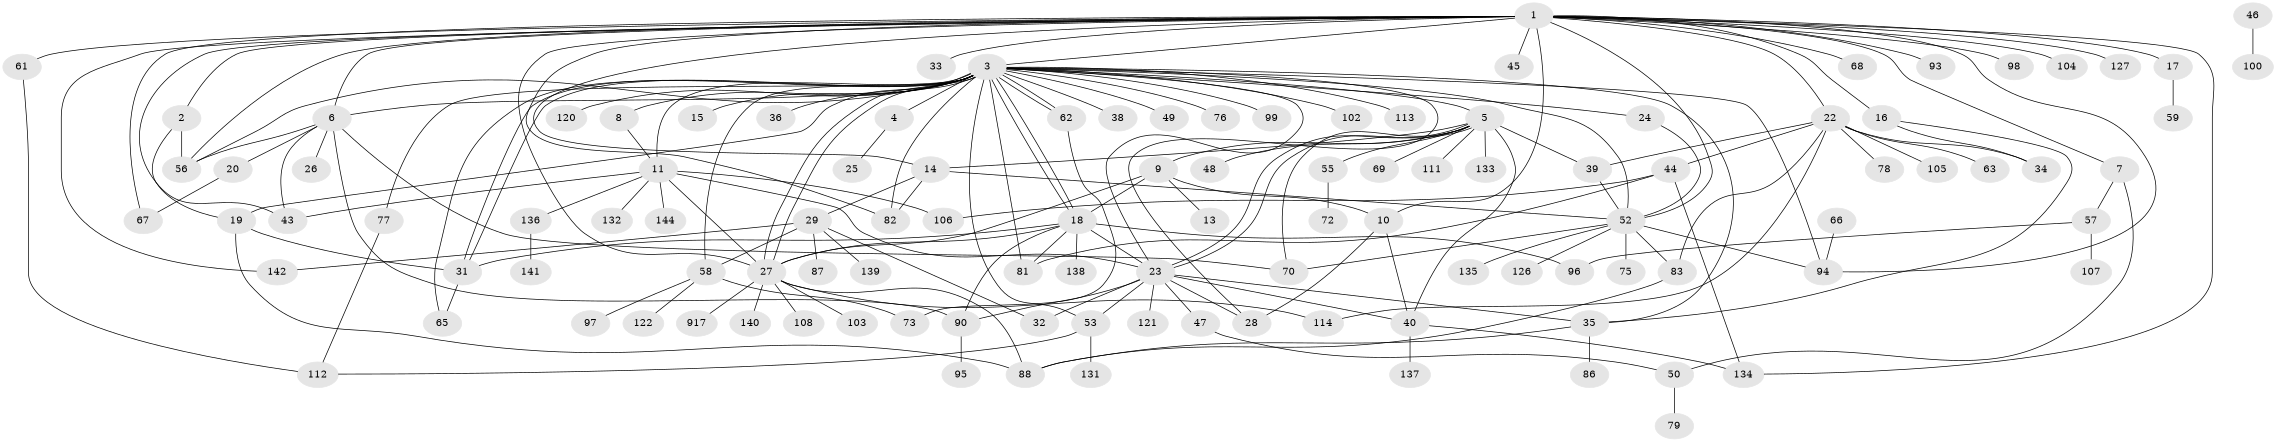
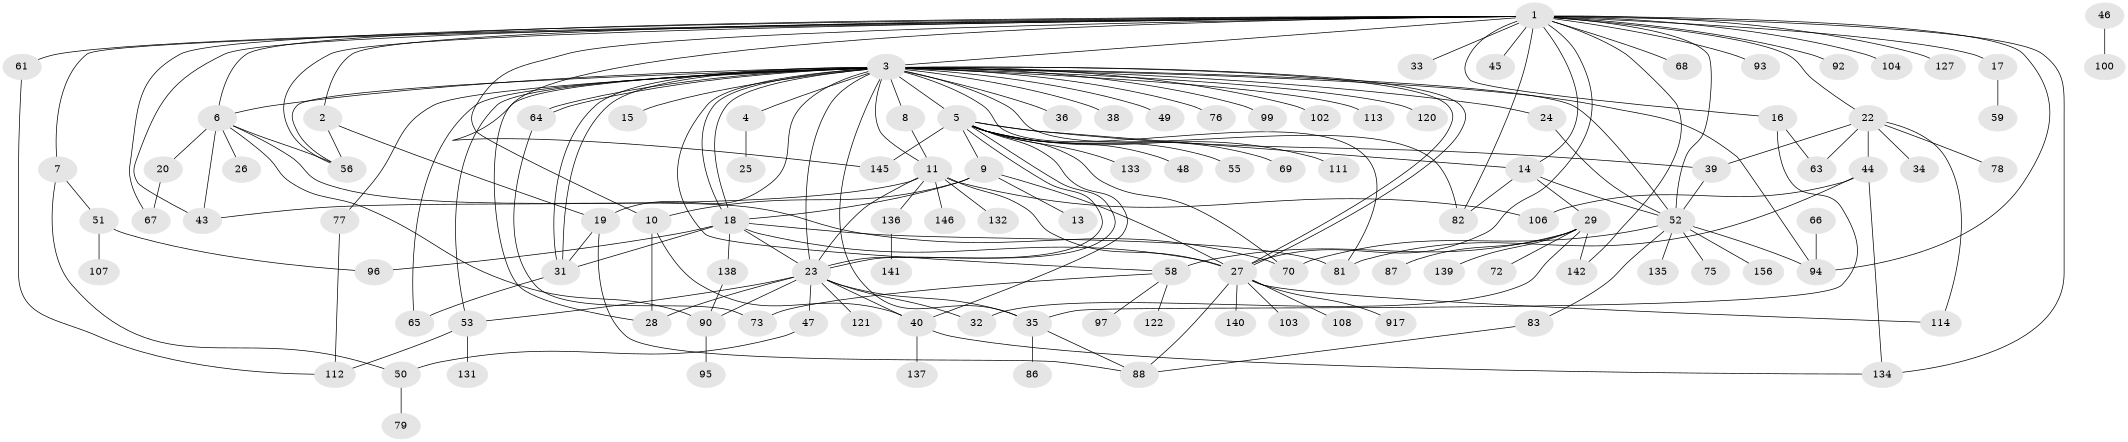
(2014, 67) -> (1839, 67)
(1067, 118) -> (537, 118)
(1942, 140) -> (1799, 146)
none -> (880, 170)
(1937, 170) -> none
(1746, 193) -> none
(1328, 194) -> (1539, 249)
(665, 221) -> (945, 221)
(2091, 221) -> (99, 221)
(996, 261) -> (717, 298)
(1522, 272) -> (1763, 272)
